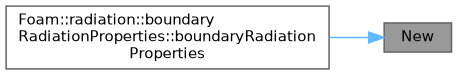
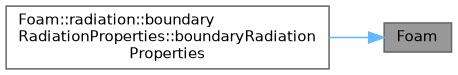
(418, 37) -> (418, 37)
